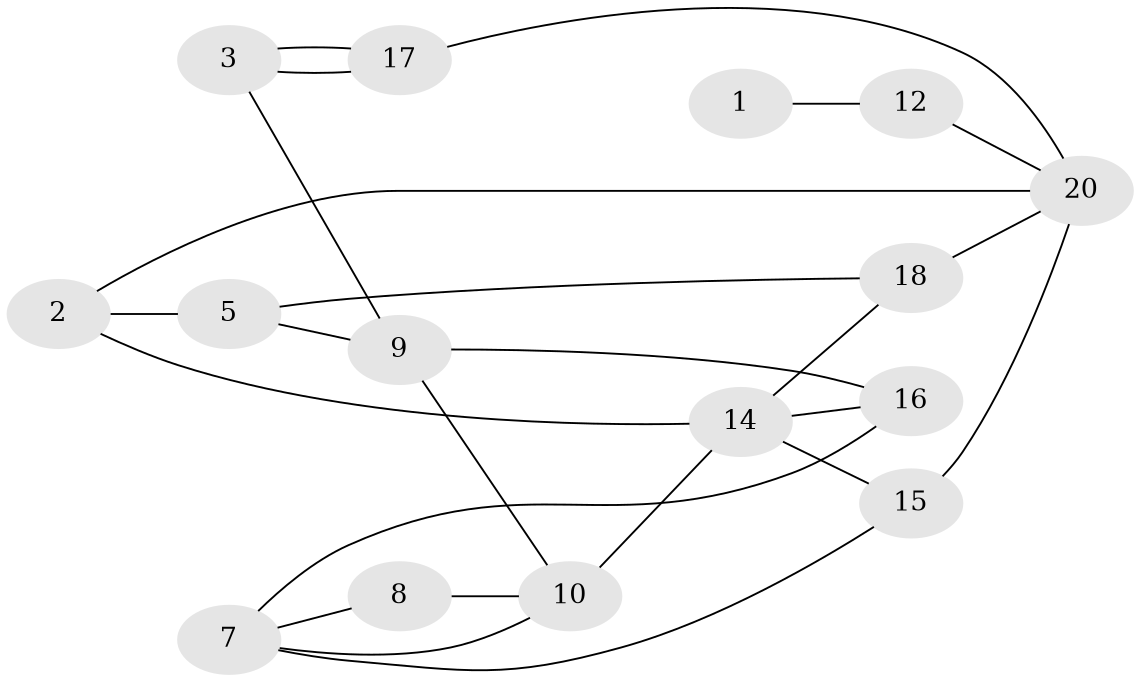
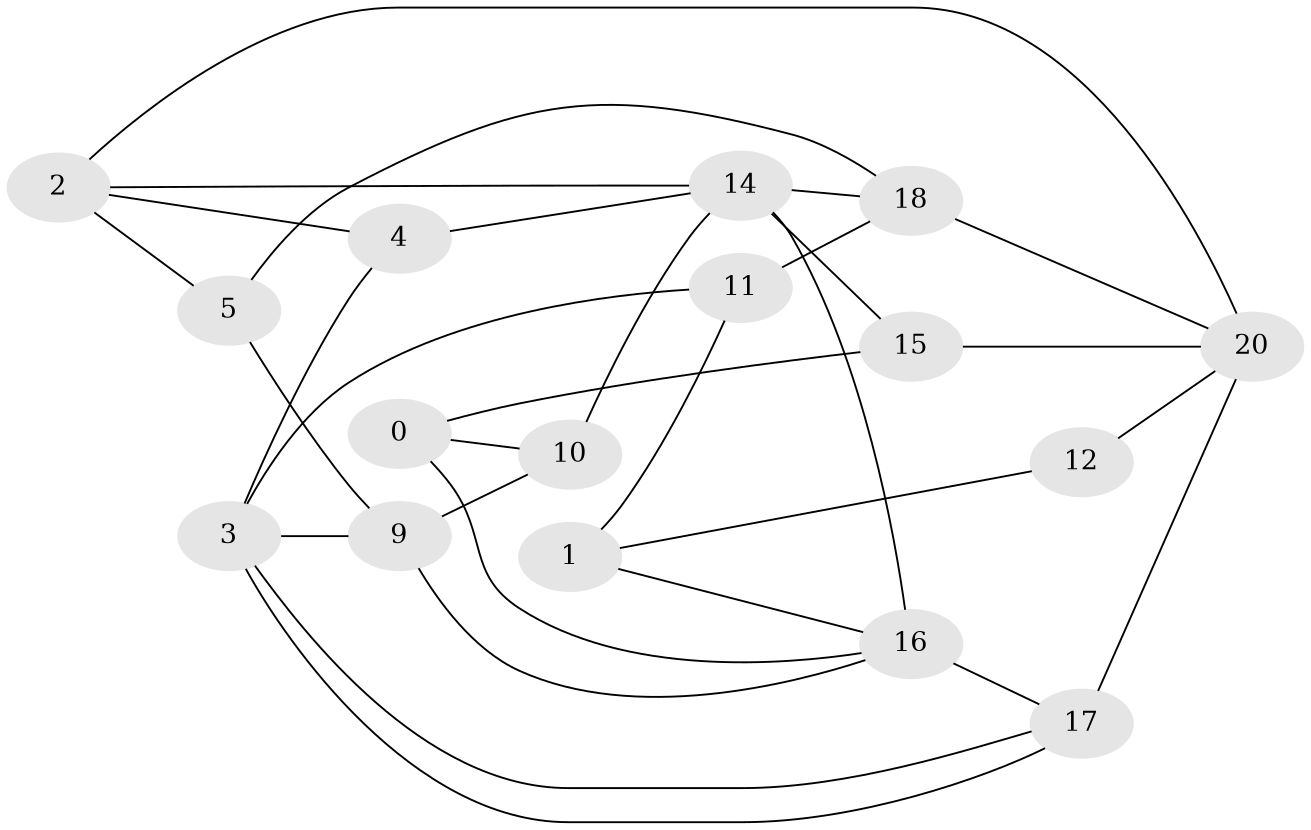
none -> (400, 239)
none -> (741, 288)
(400, 596) -> none
none -> (741, 601)
(229, 640) -> (400, 434)
none -> (996, 684)
